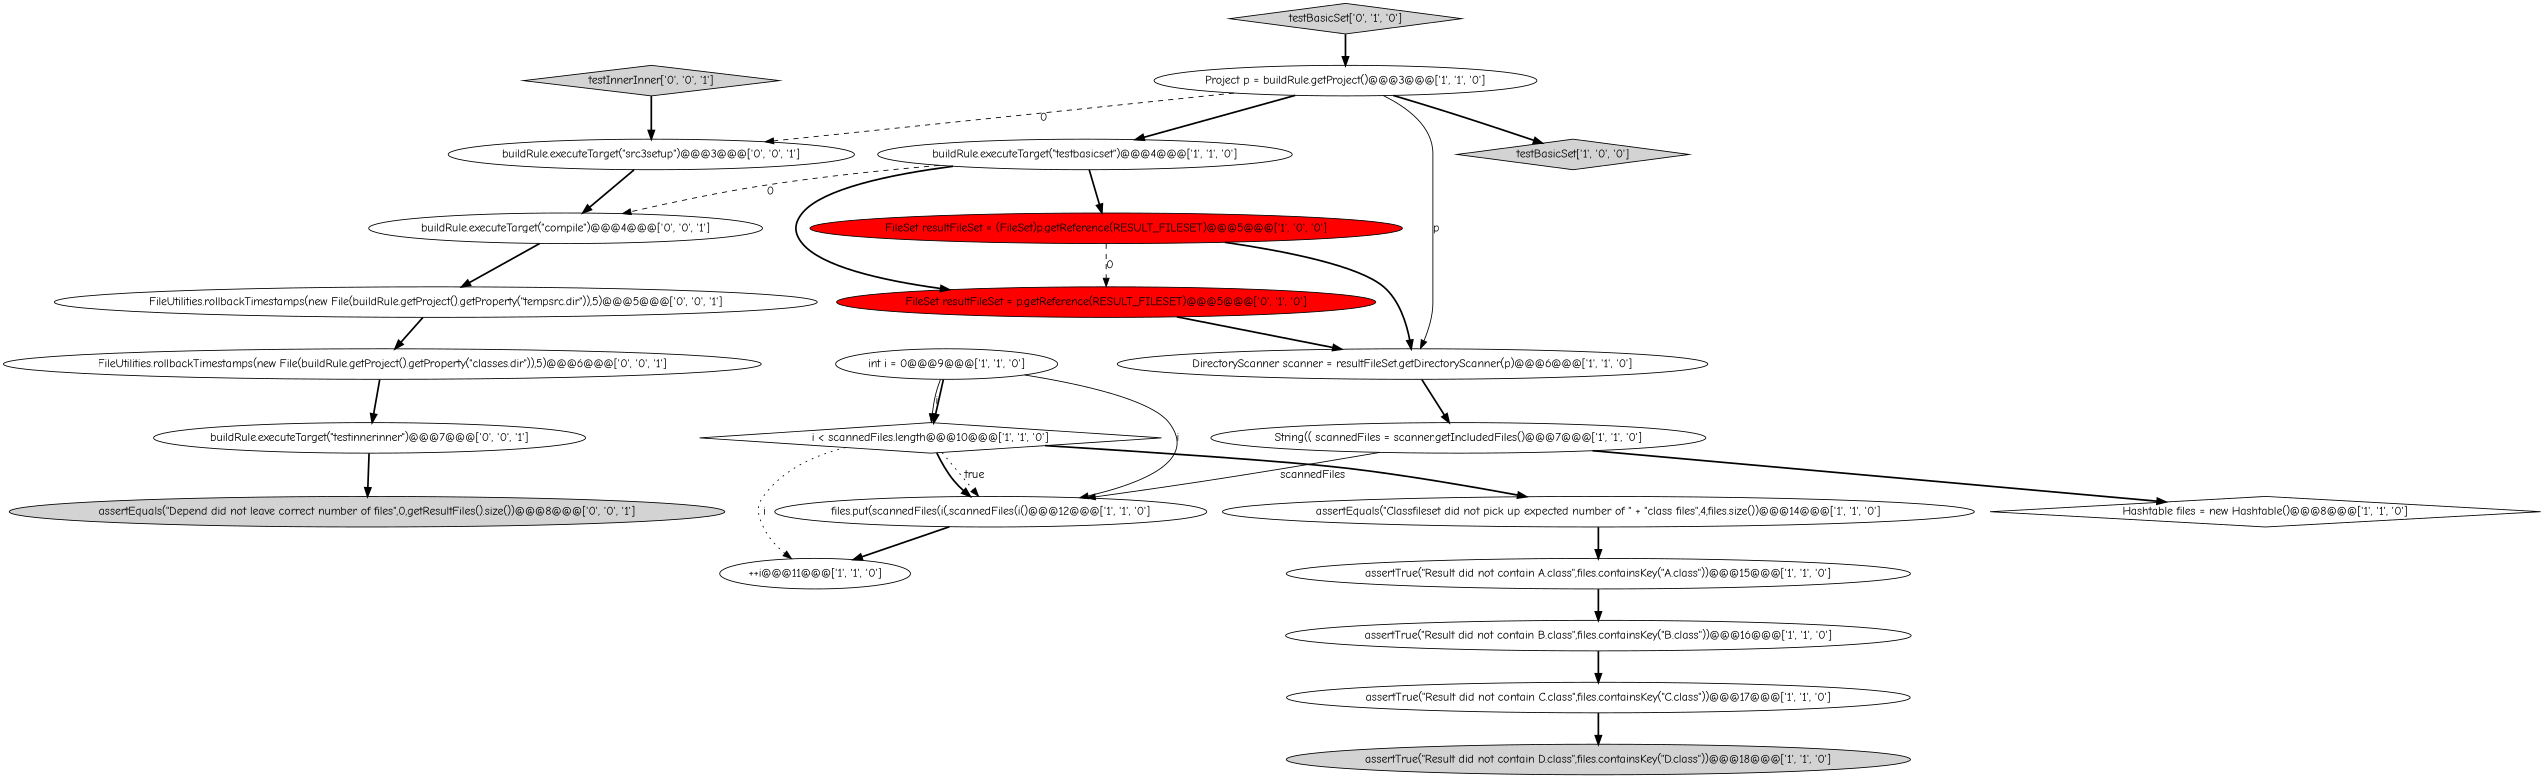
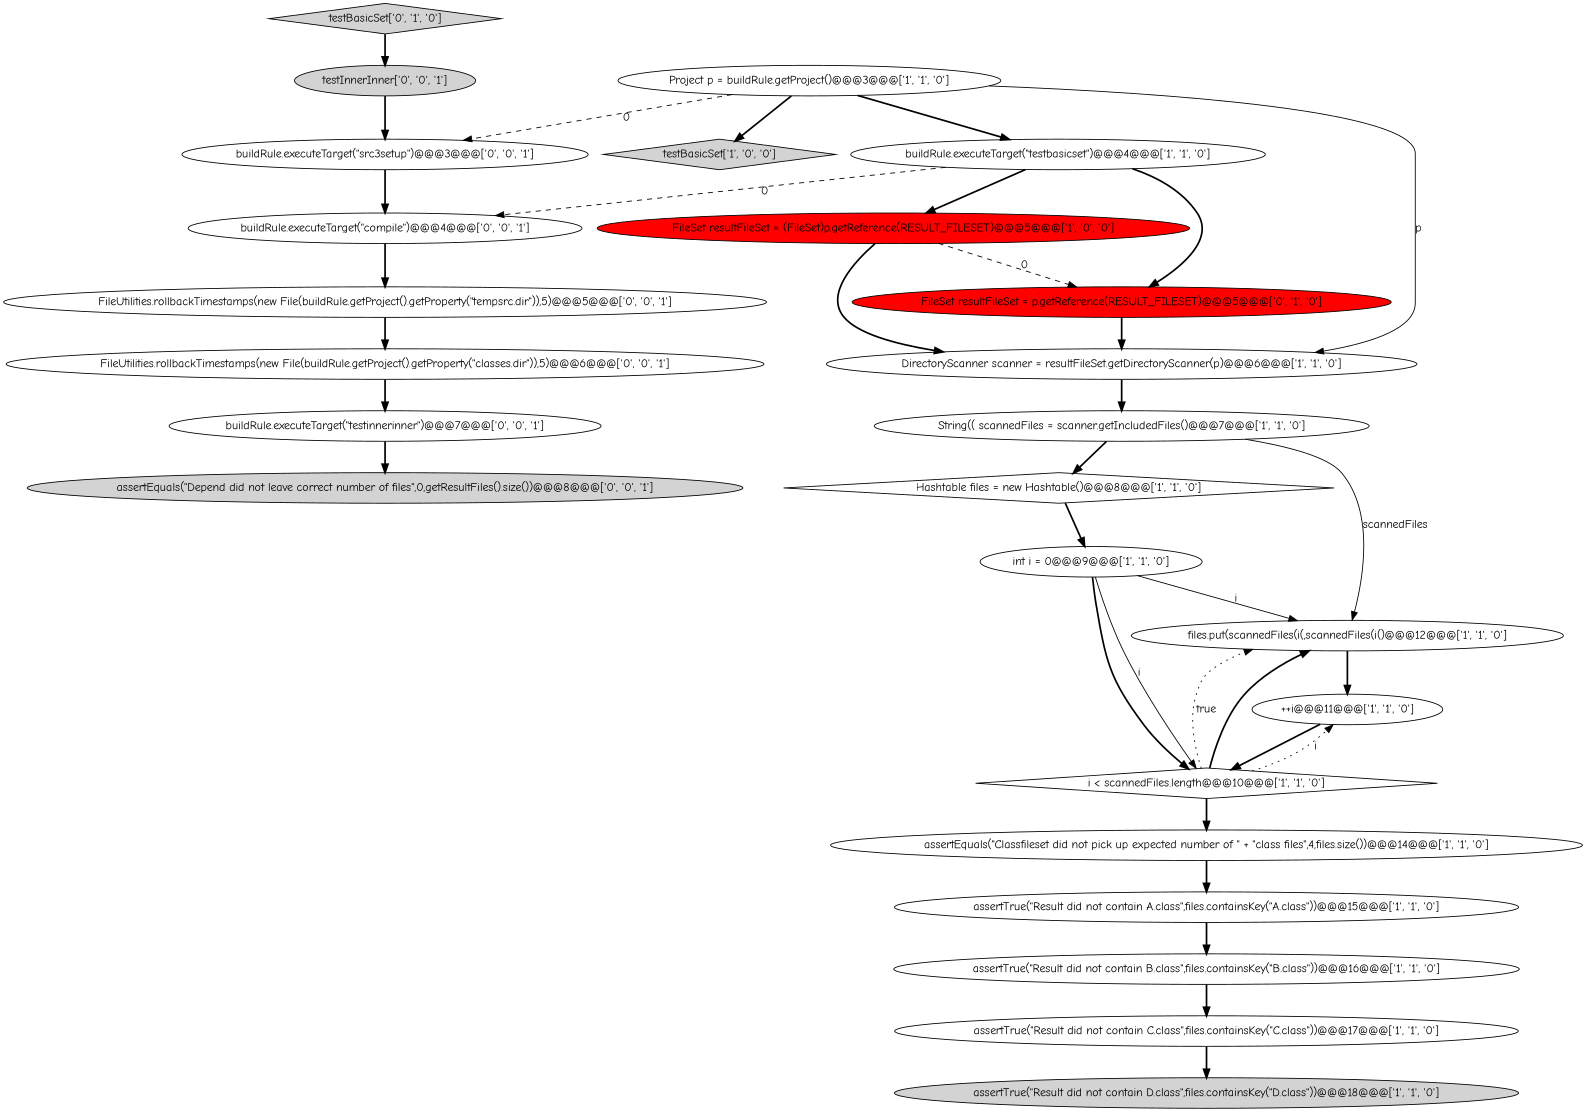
(1345, 45) -> (385, 45)
(651, 81) -> (385, 81)
none -> (1073, 521)
none -> (1280, 745)
